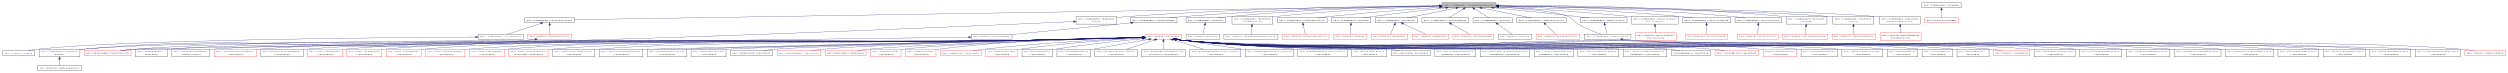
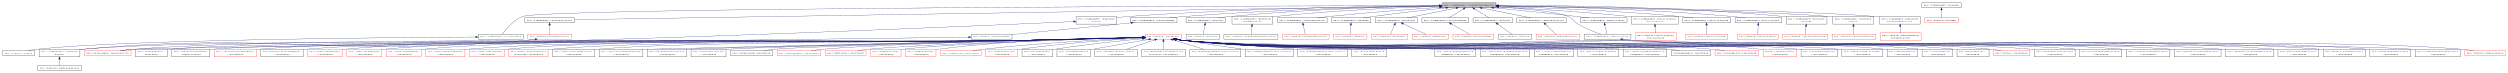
(524, 29) -> (967, 8)
(1411, 53) -> none
